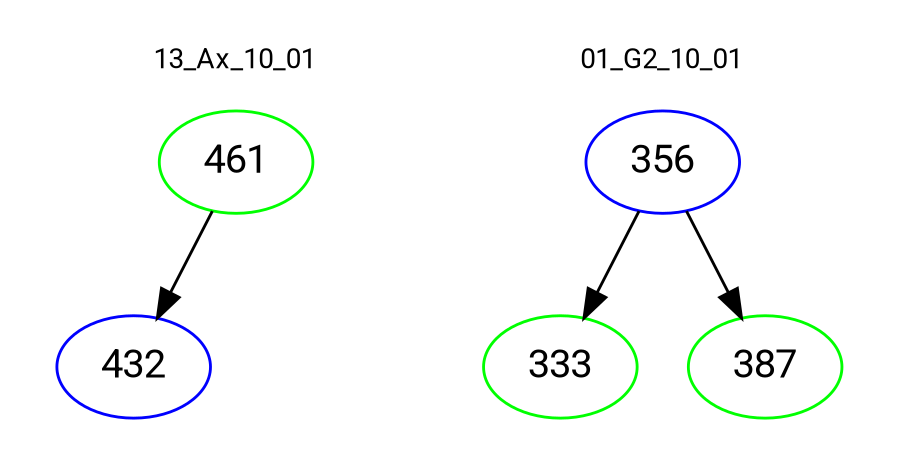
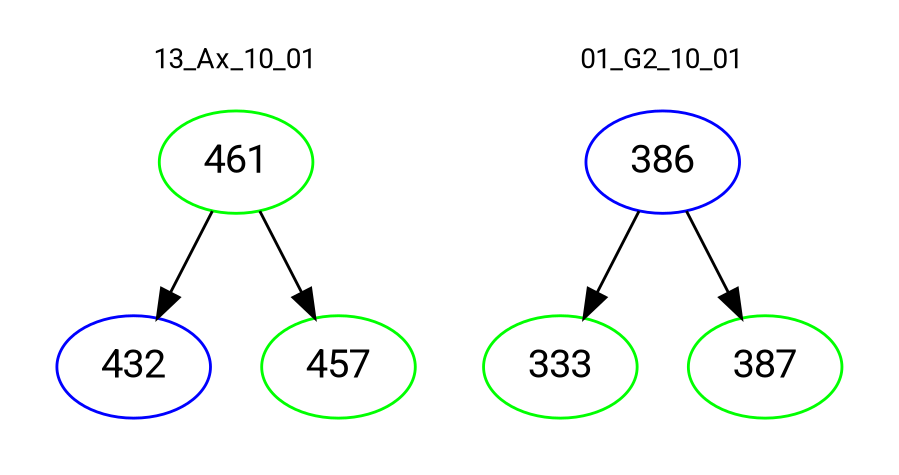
(663, 162) -> (663, 162)
none -> (338, 367)
